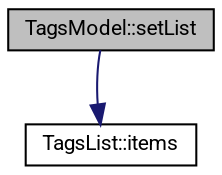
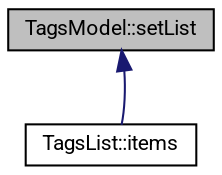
(97, 77) -> (125, 98)
